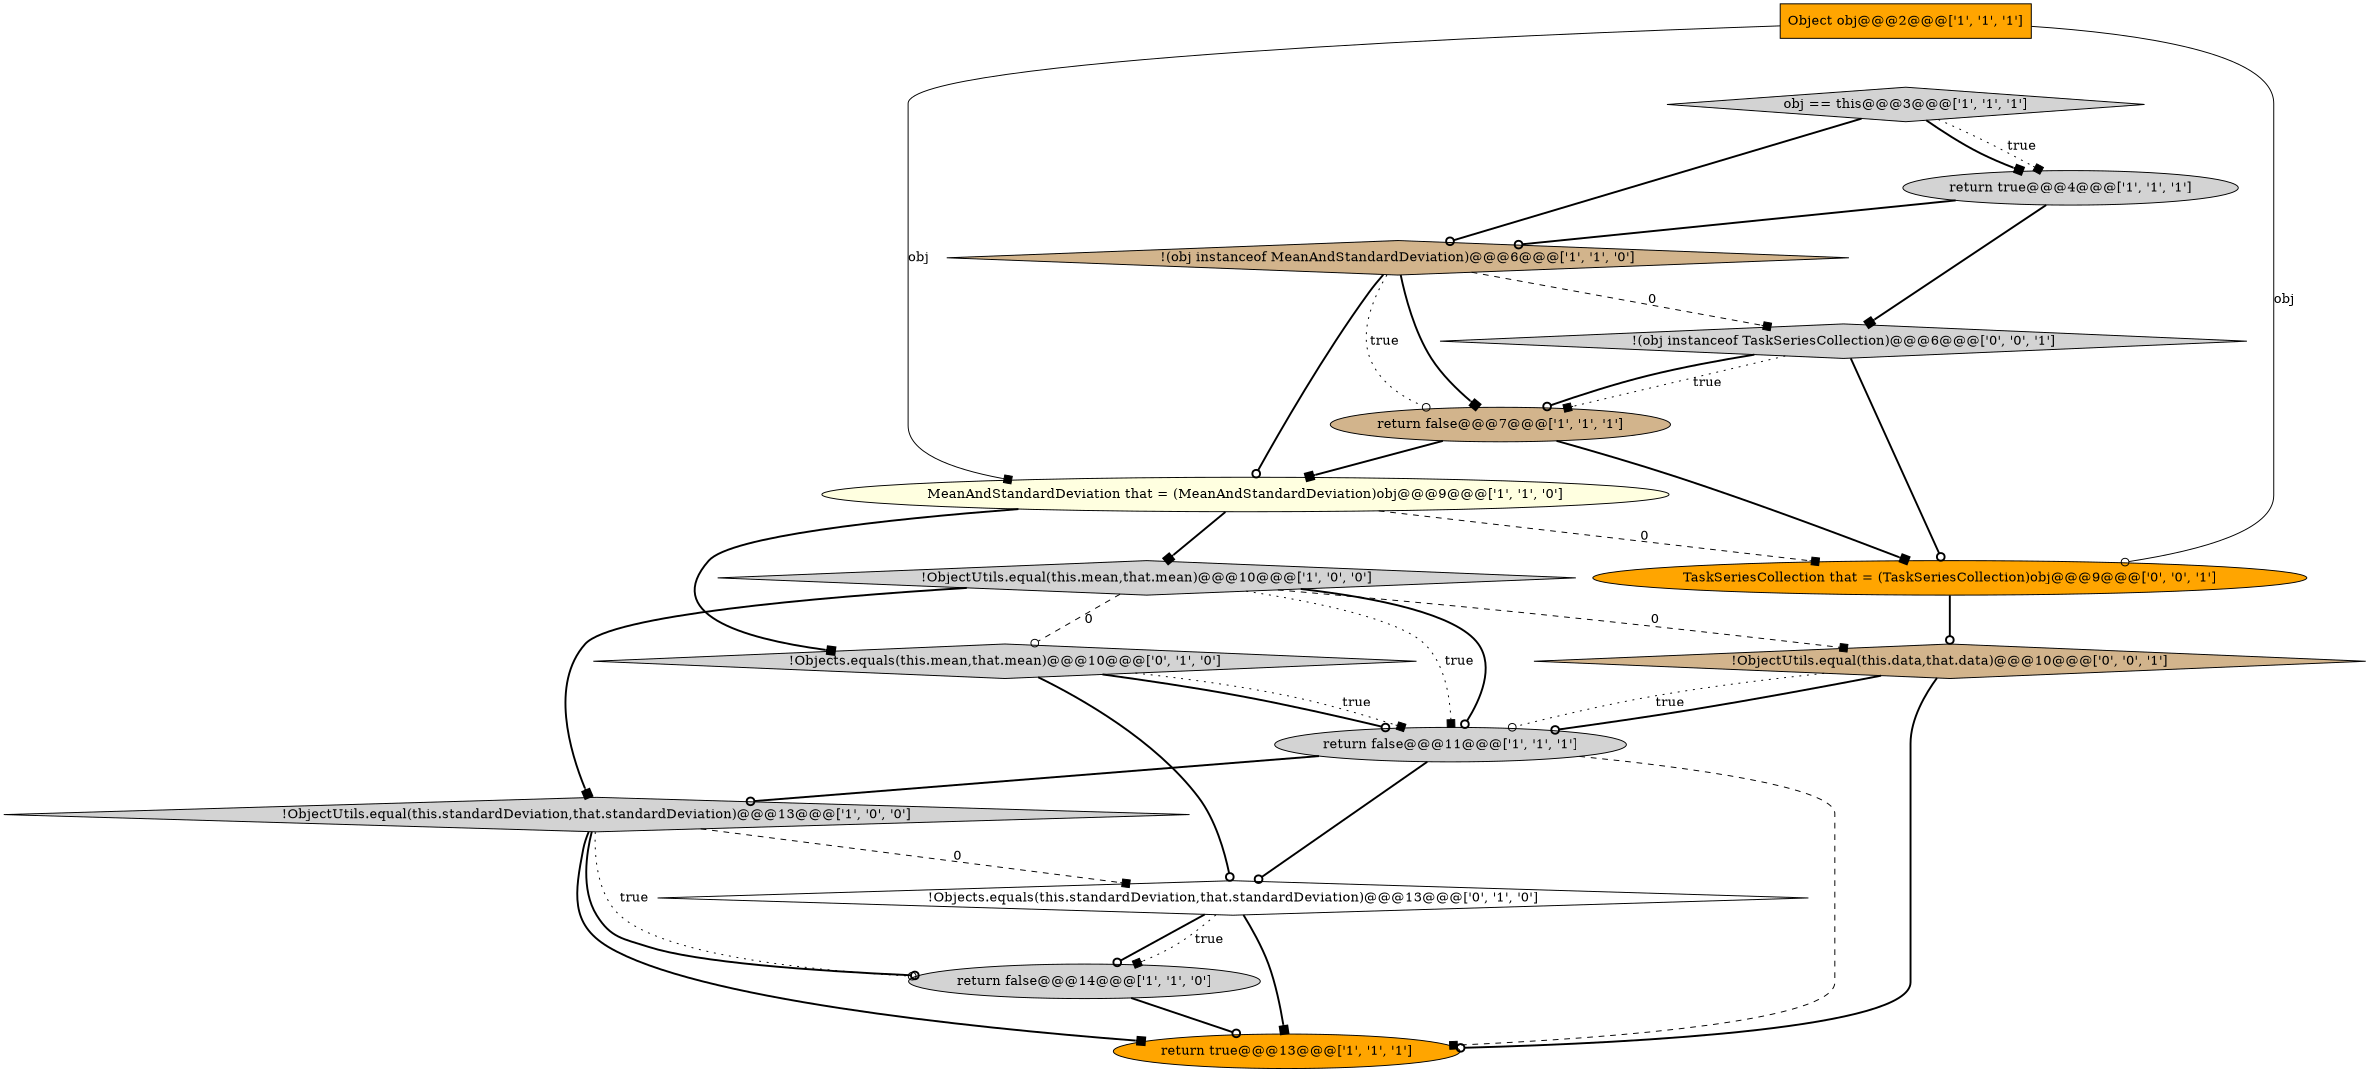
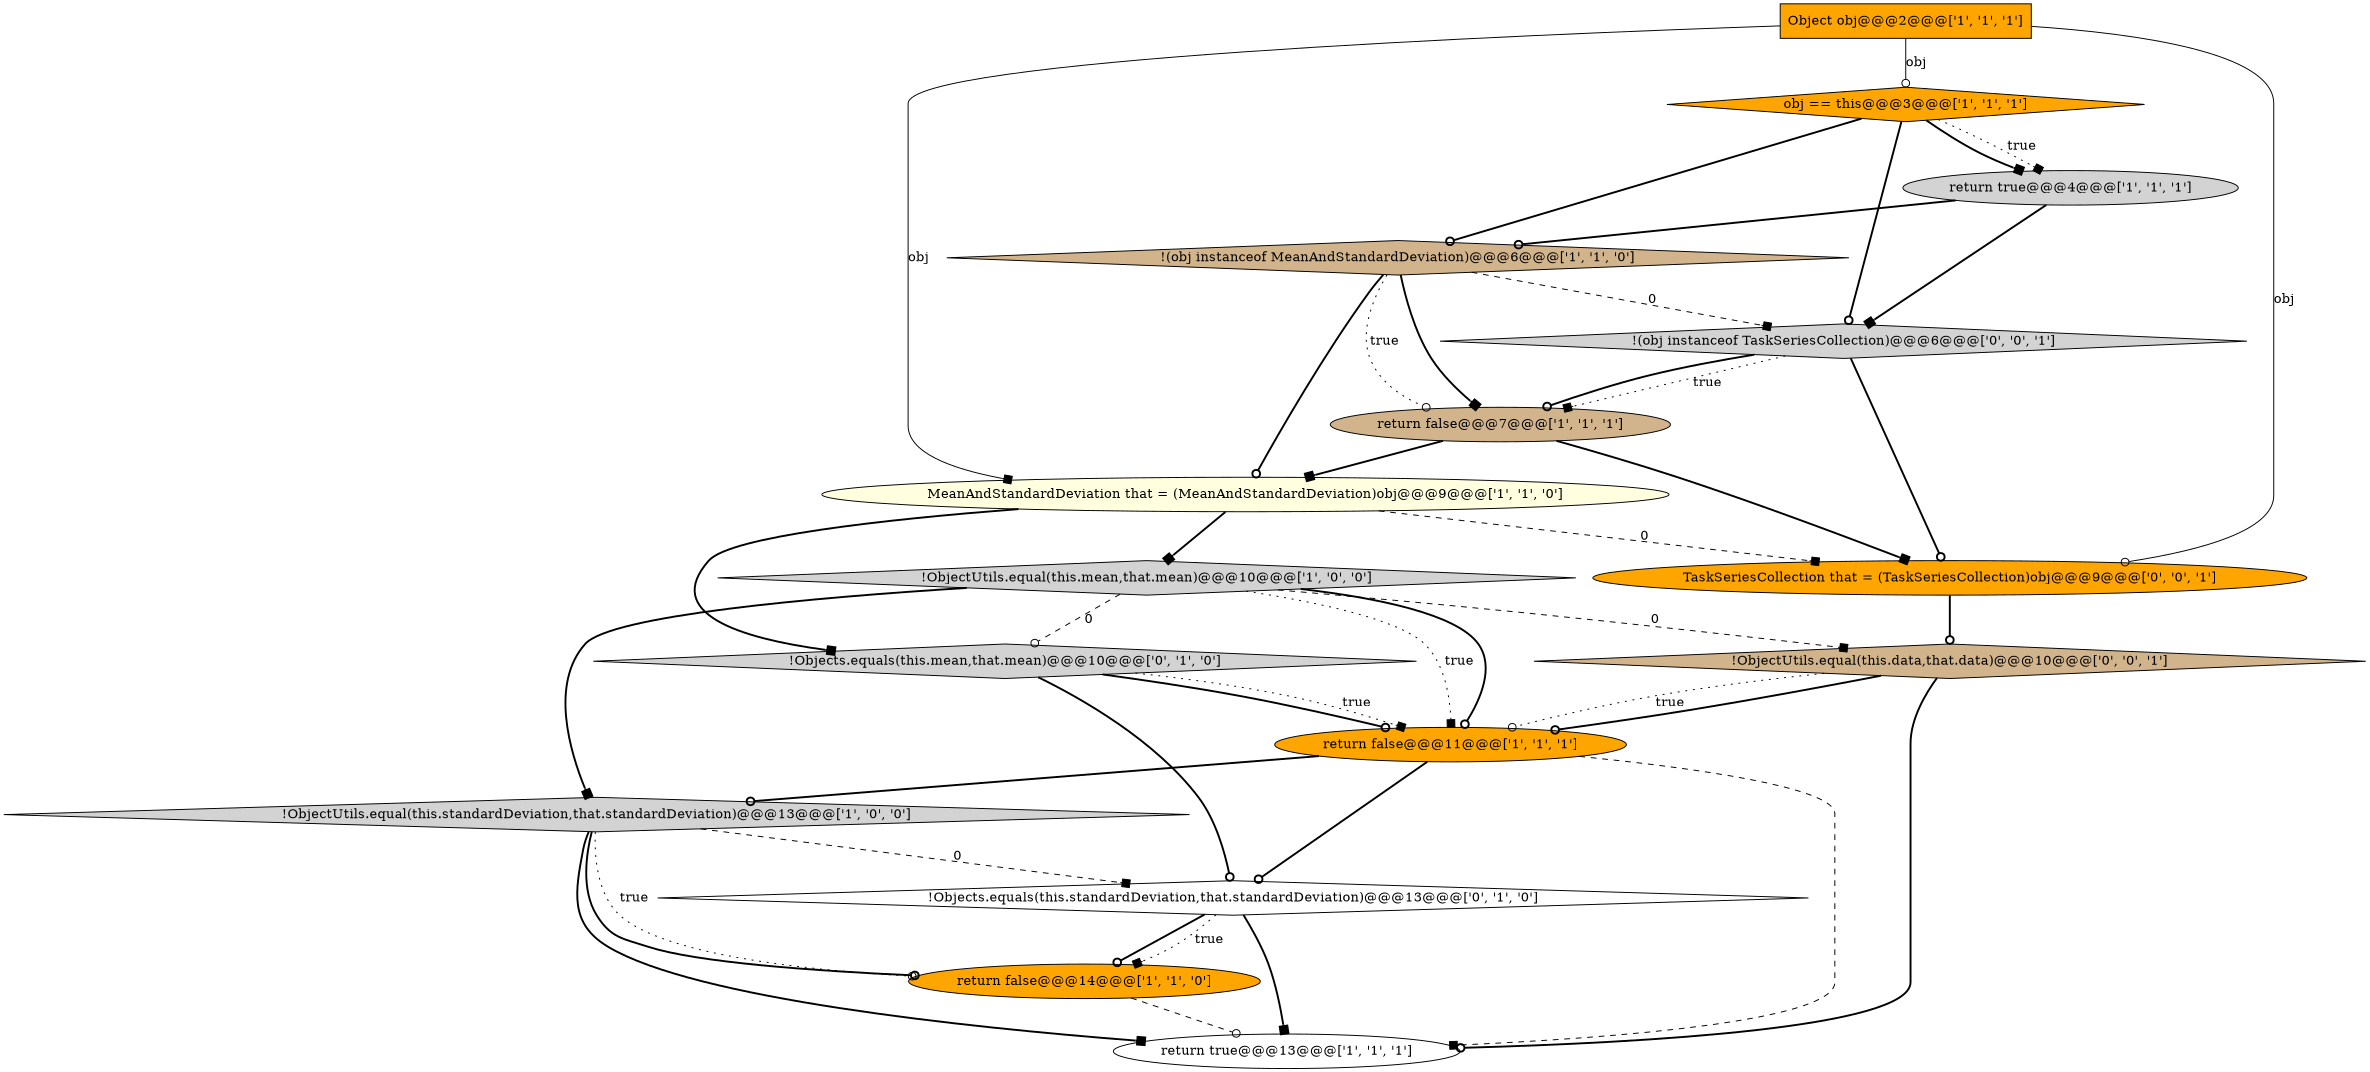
none -> (1906, 59)
(1906, 104) -> (1906, 104)
none -> (1876, 219)
(1451, 745) -> (1451, 745)
(1084, 981) -> (1084, 981)
(1182, 1015) -> (1182, 1015)
(1287, 1051) -> (1287, 1051)
